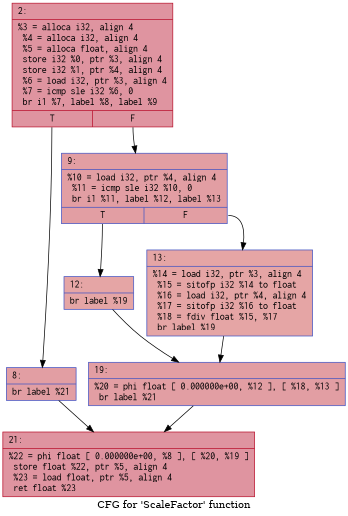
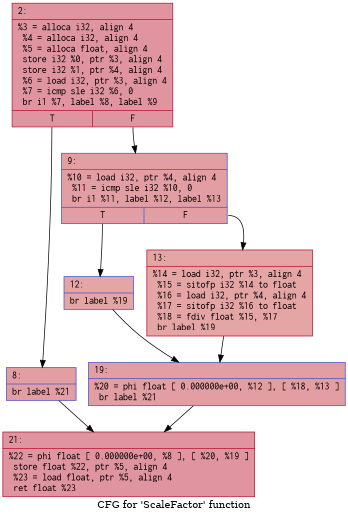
(230, 293) -> (230, 293)
